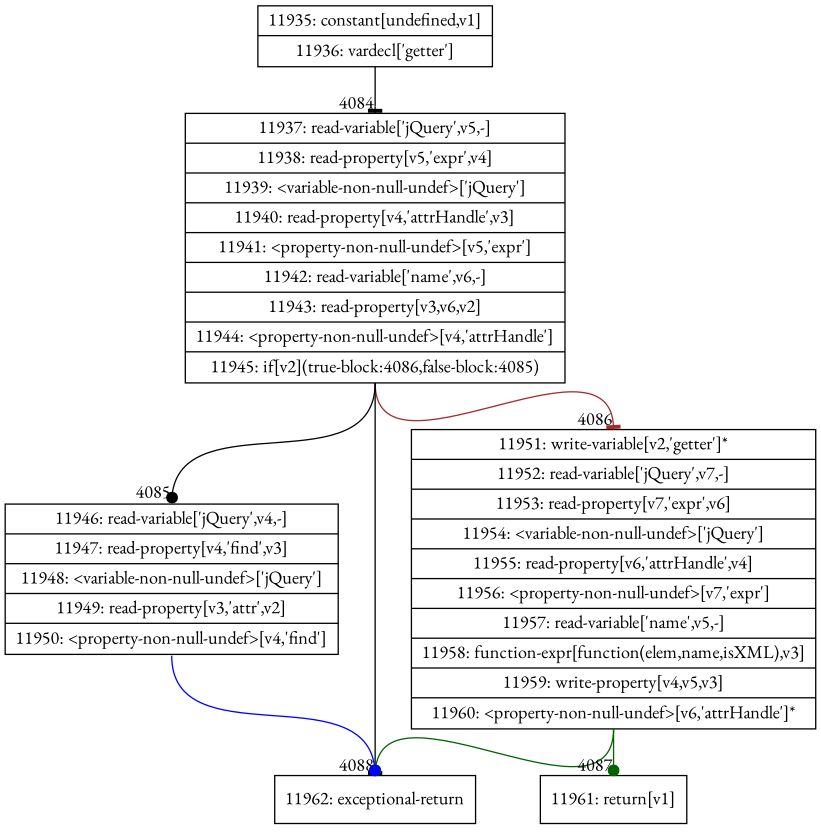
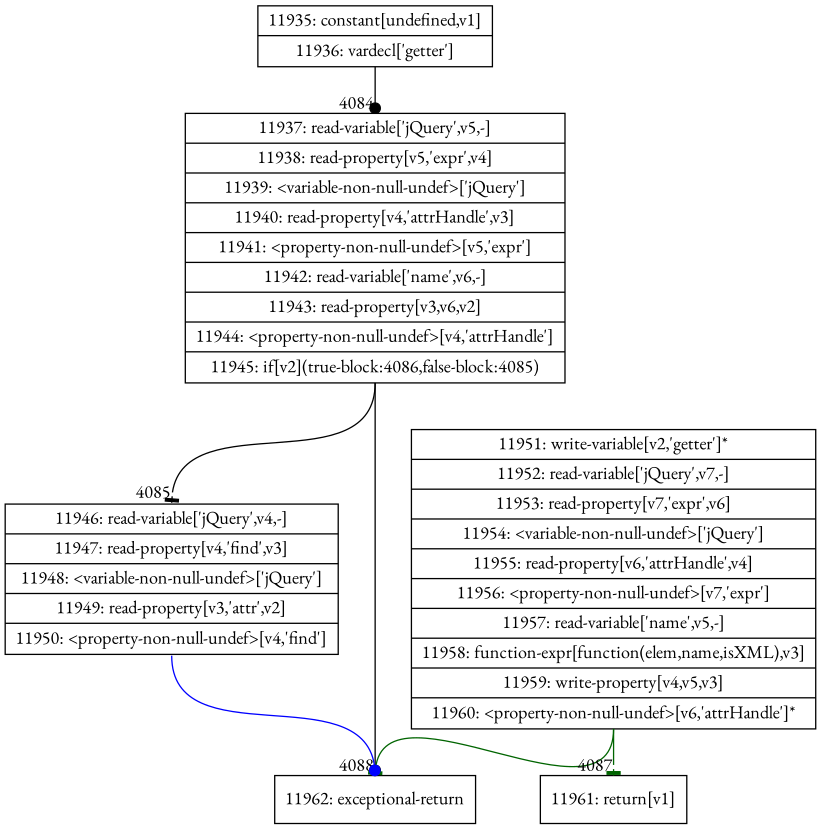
(375, 87) -> (375, 87)
(491, 407) -> none
(279, 442) -> (279, 442)
(375, 576) -> (375, 576)
(498, 753) -> (498, 753)
(614, 753) -> (614, 753)
